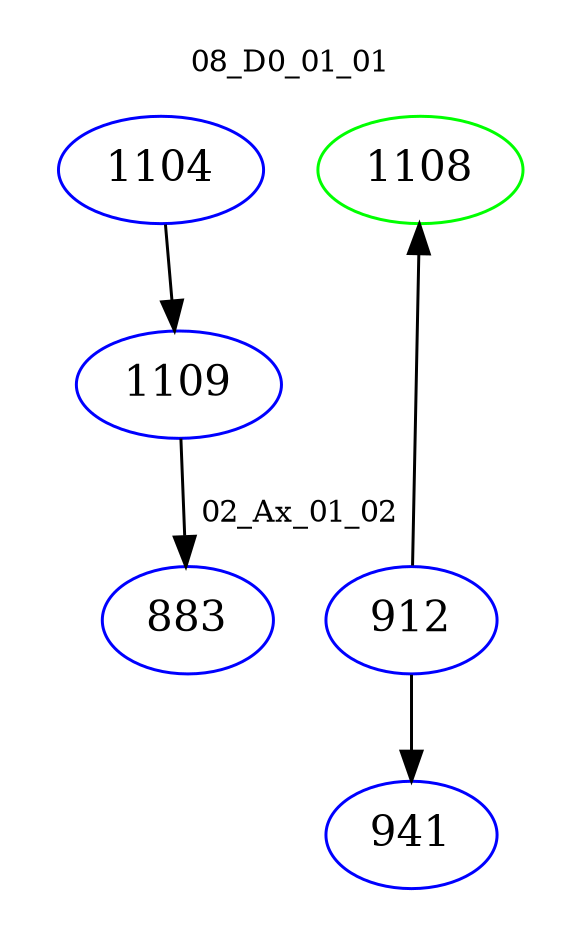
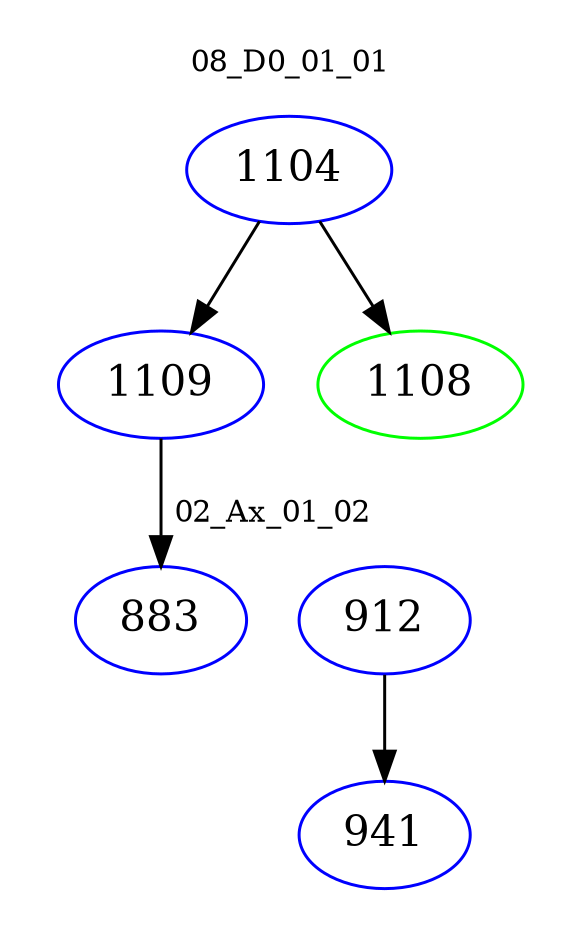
(416, 410) -> (346, 264)
